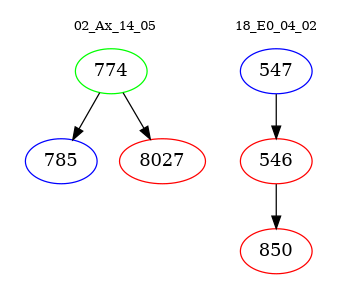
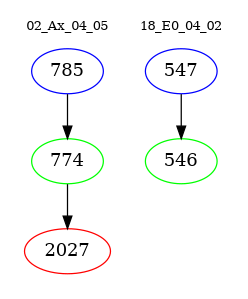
(115, 27) -> (68, 27)
(89, 111) -> (68, 110)
(162, 161) -> (68, 251)
(276, 161) -> (181, 161)
(276, 251) -> none
